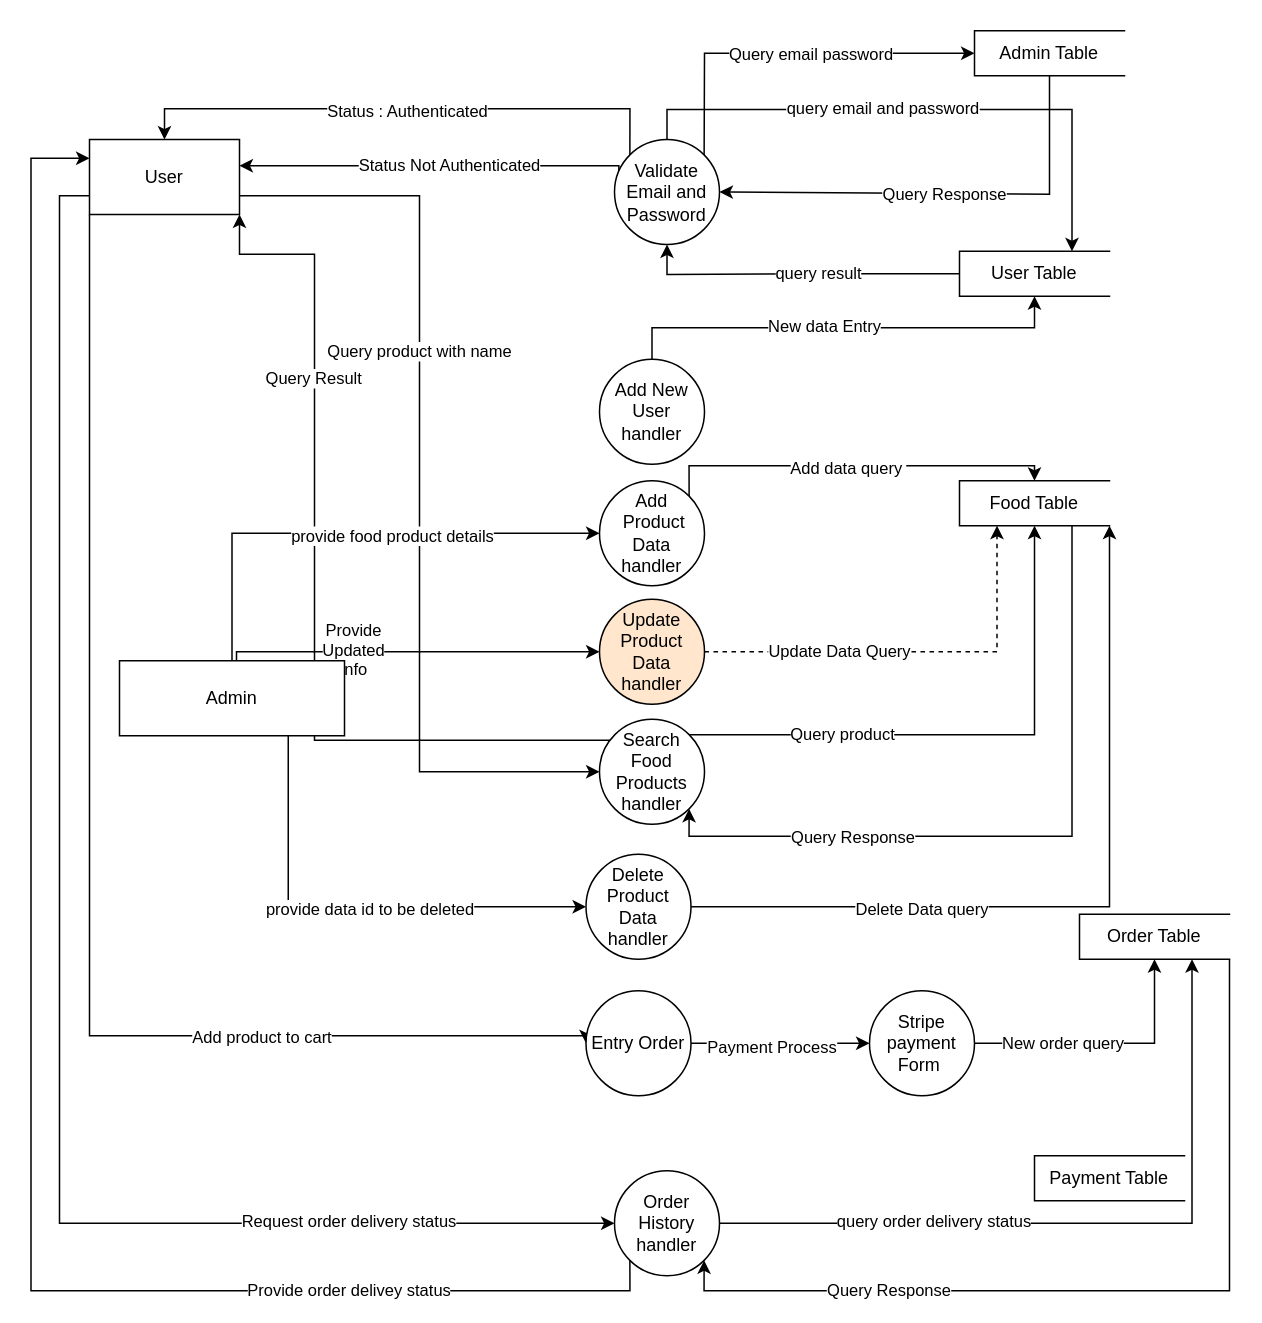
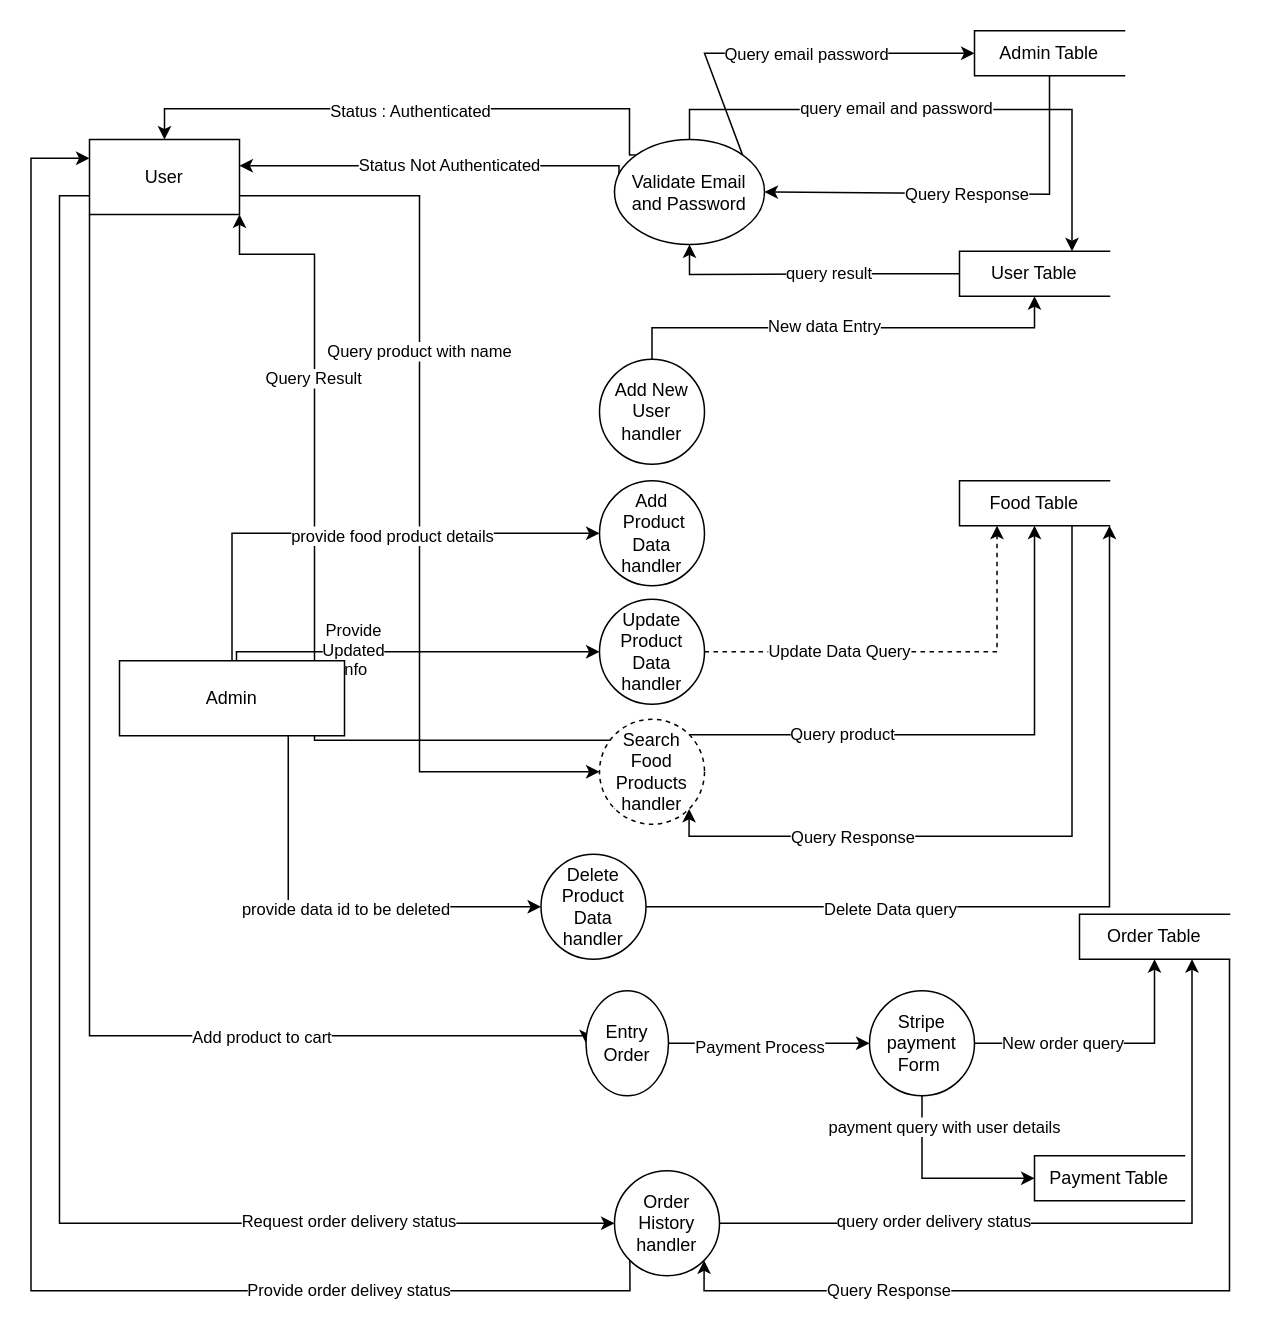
(667, 192) -> (689, 192)
(849, 466) -> none
(652, 652) -> (652, 652)
(652, 772) -> (652, 772)
(638, 907) -> (593, 907)
(638, 1043) -> (627, 1043)
none -> (932, 1178)
